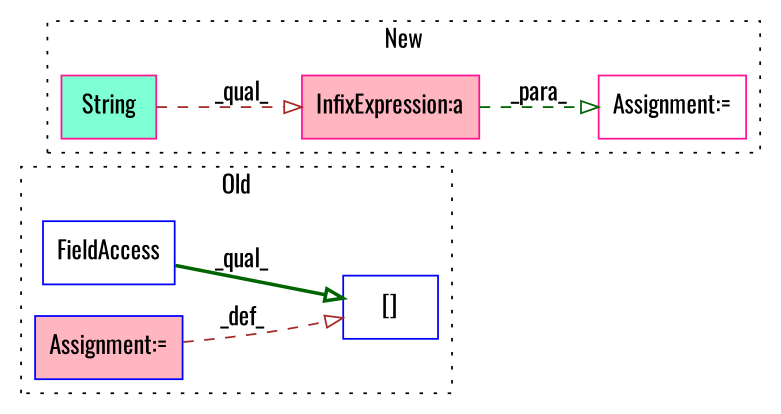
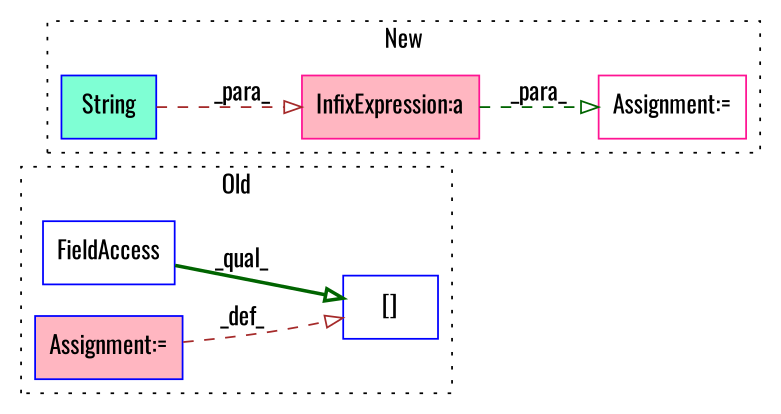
(242, 94) -> (242, 94)
(109, 107) -> (109, 107)
